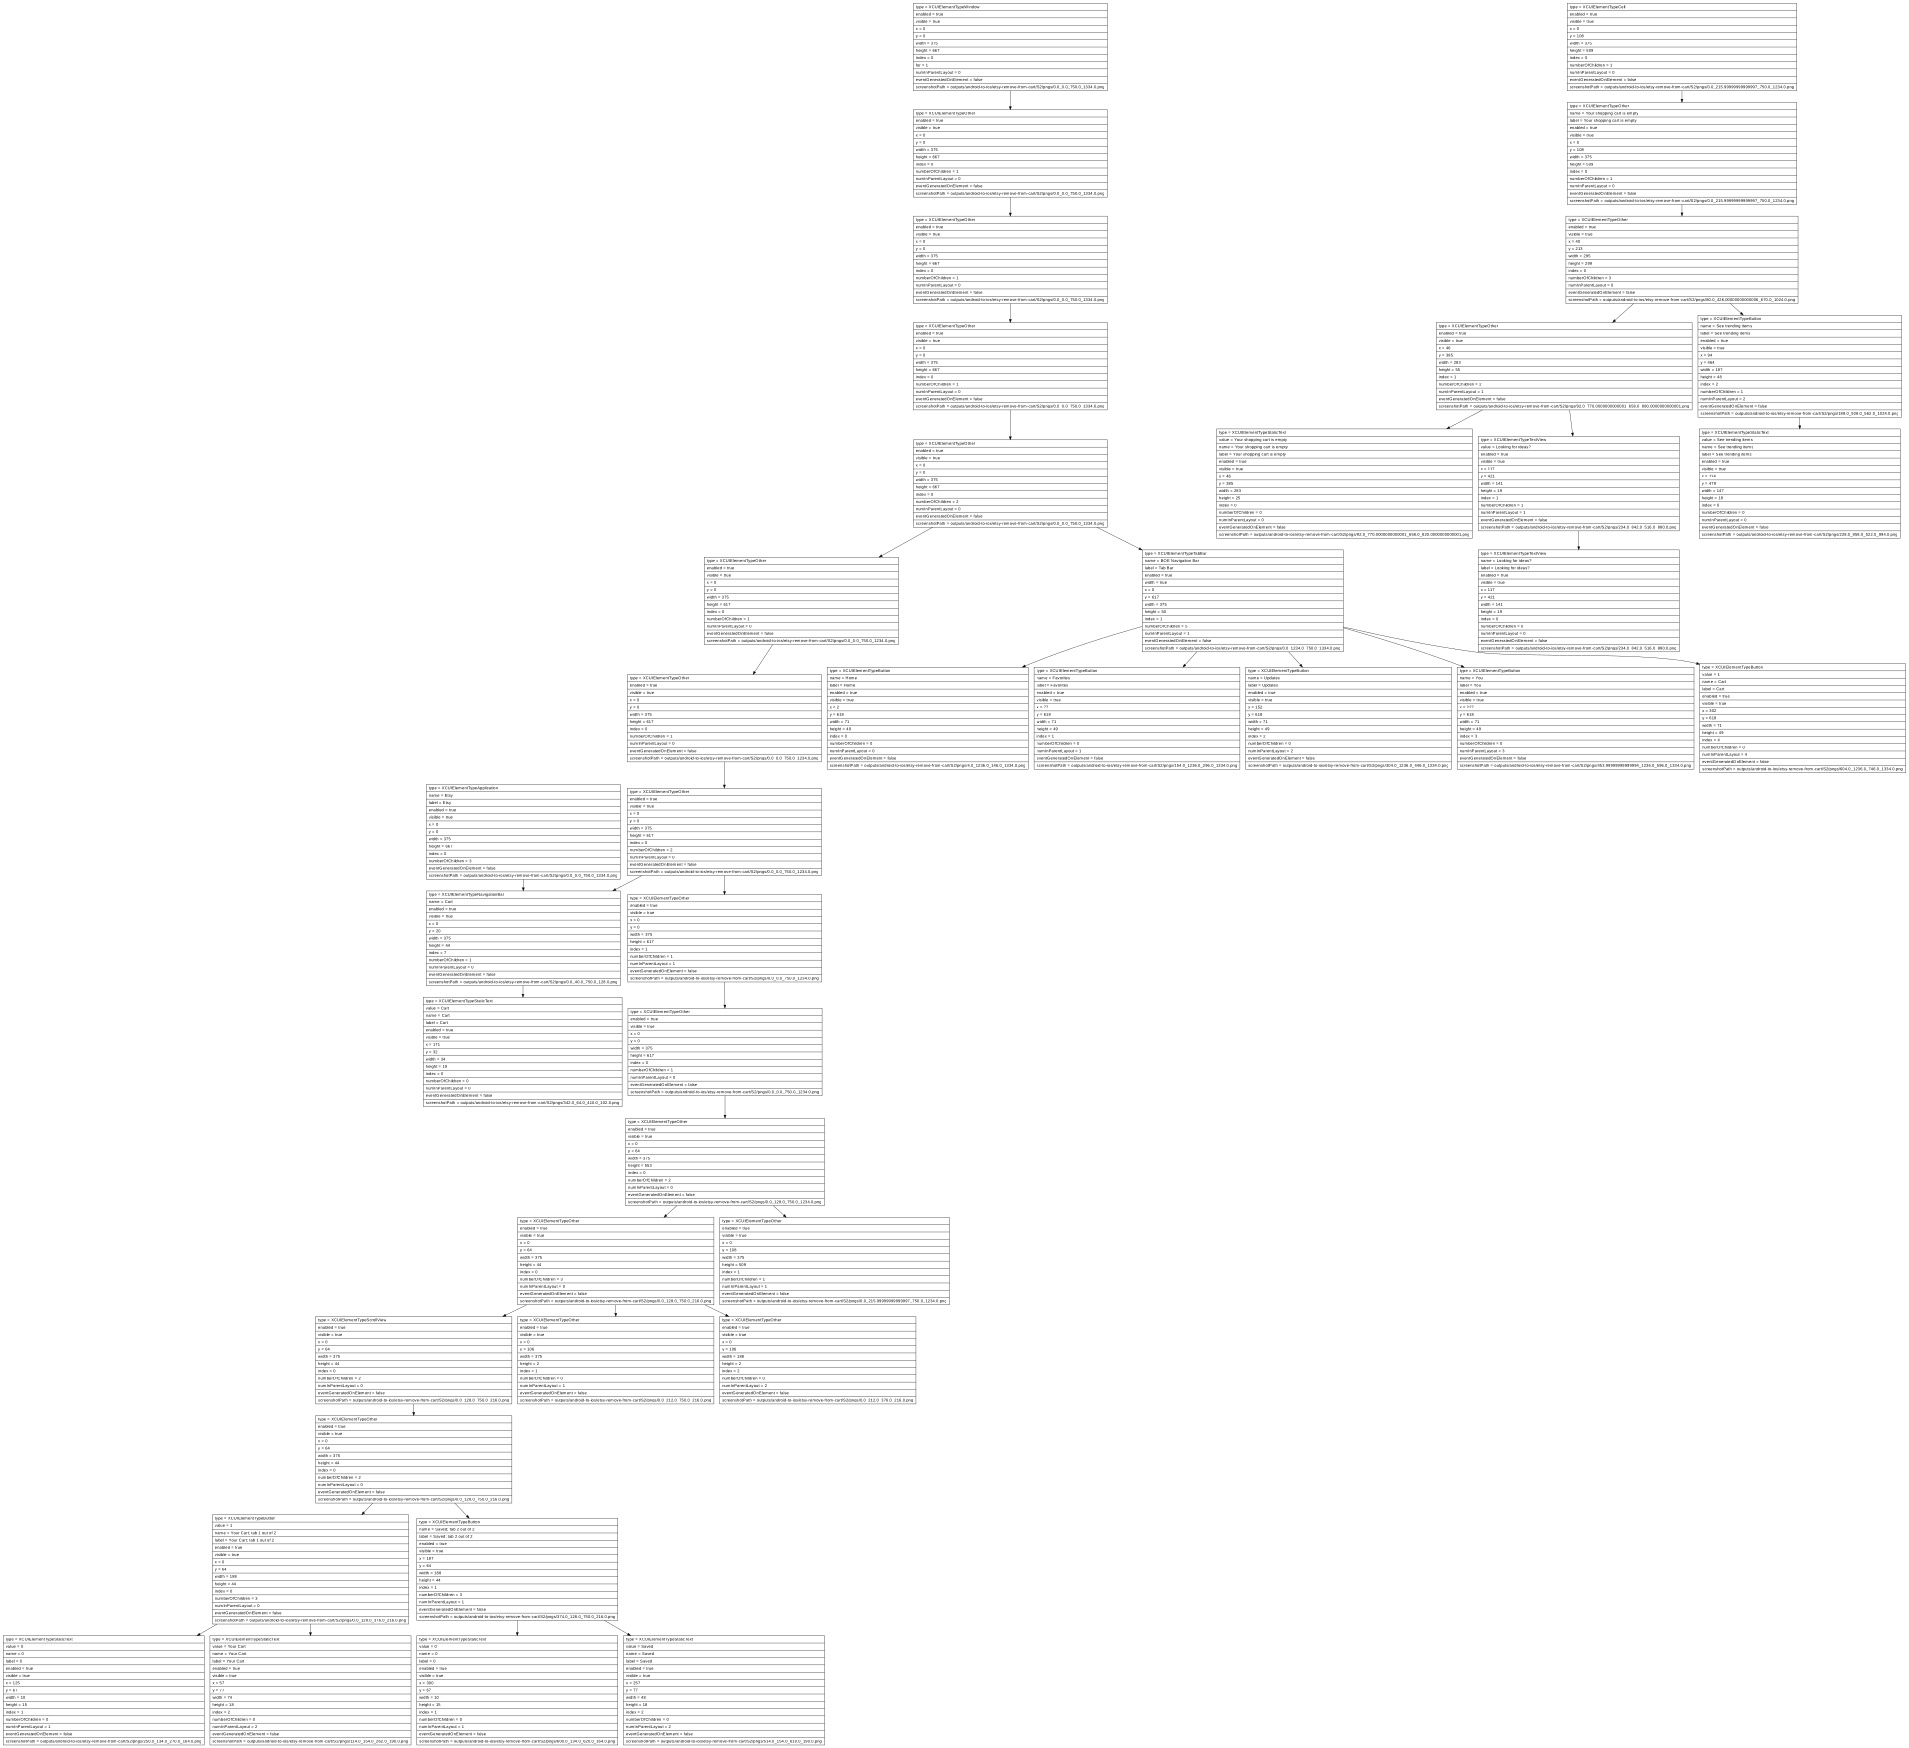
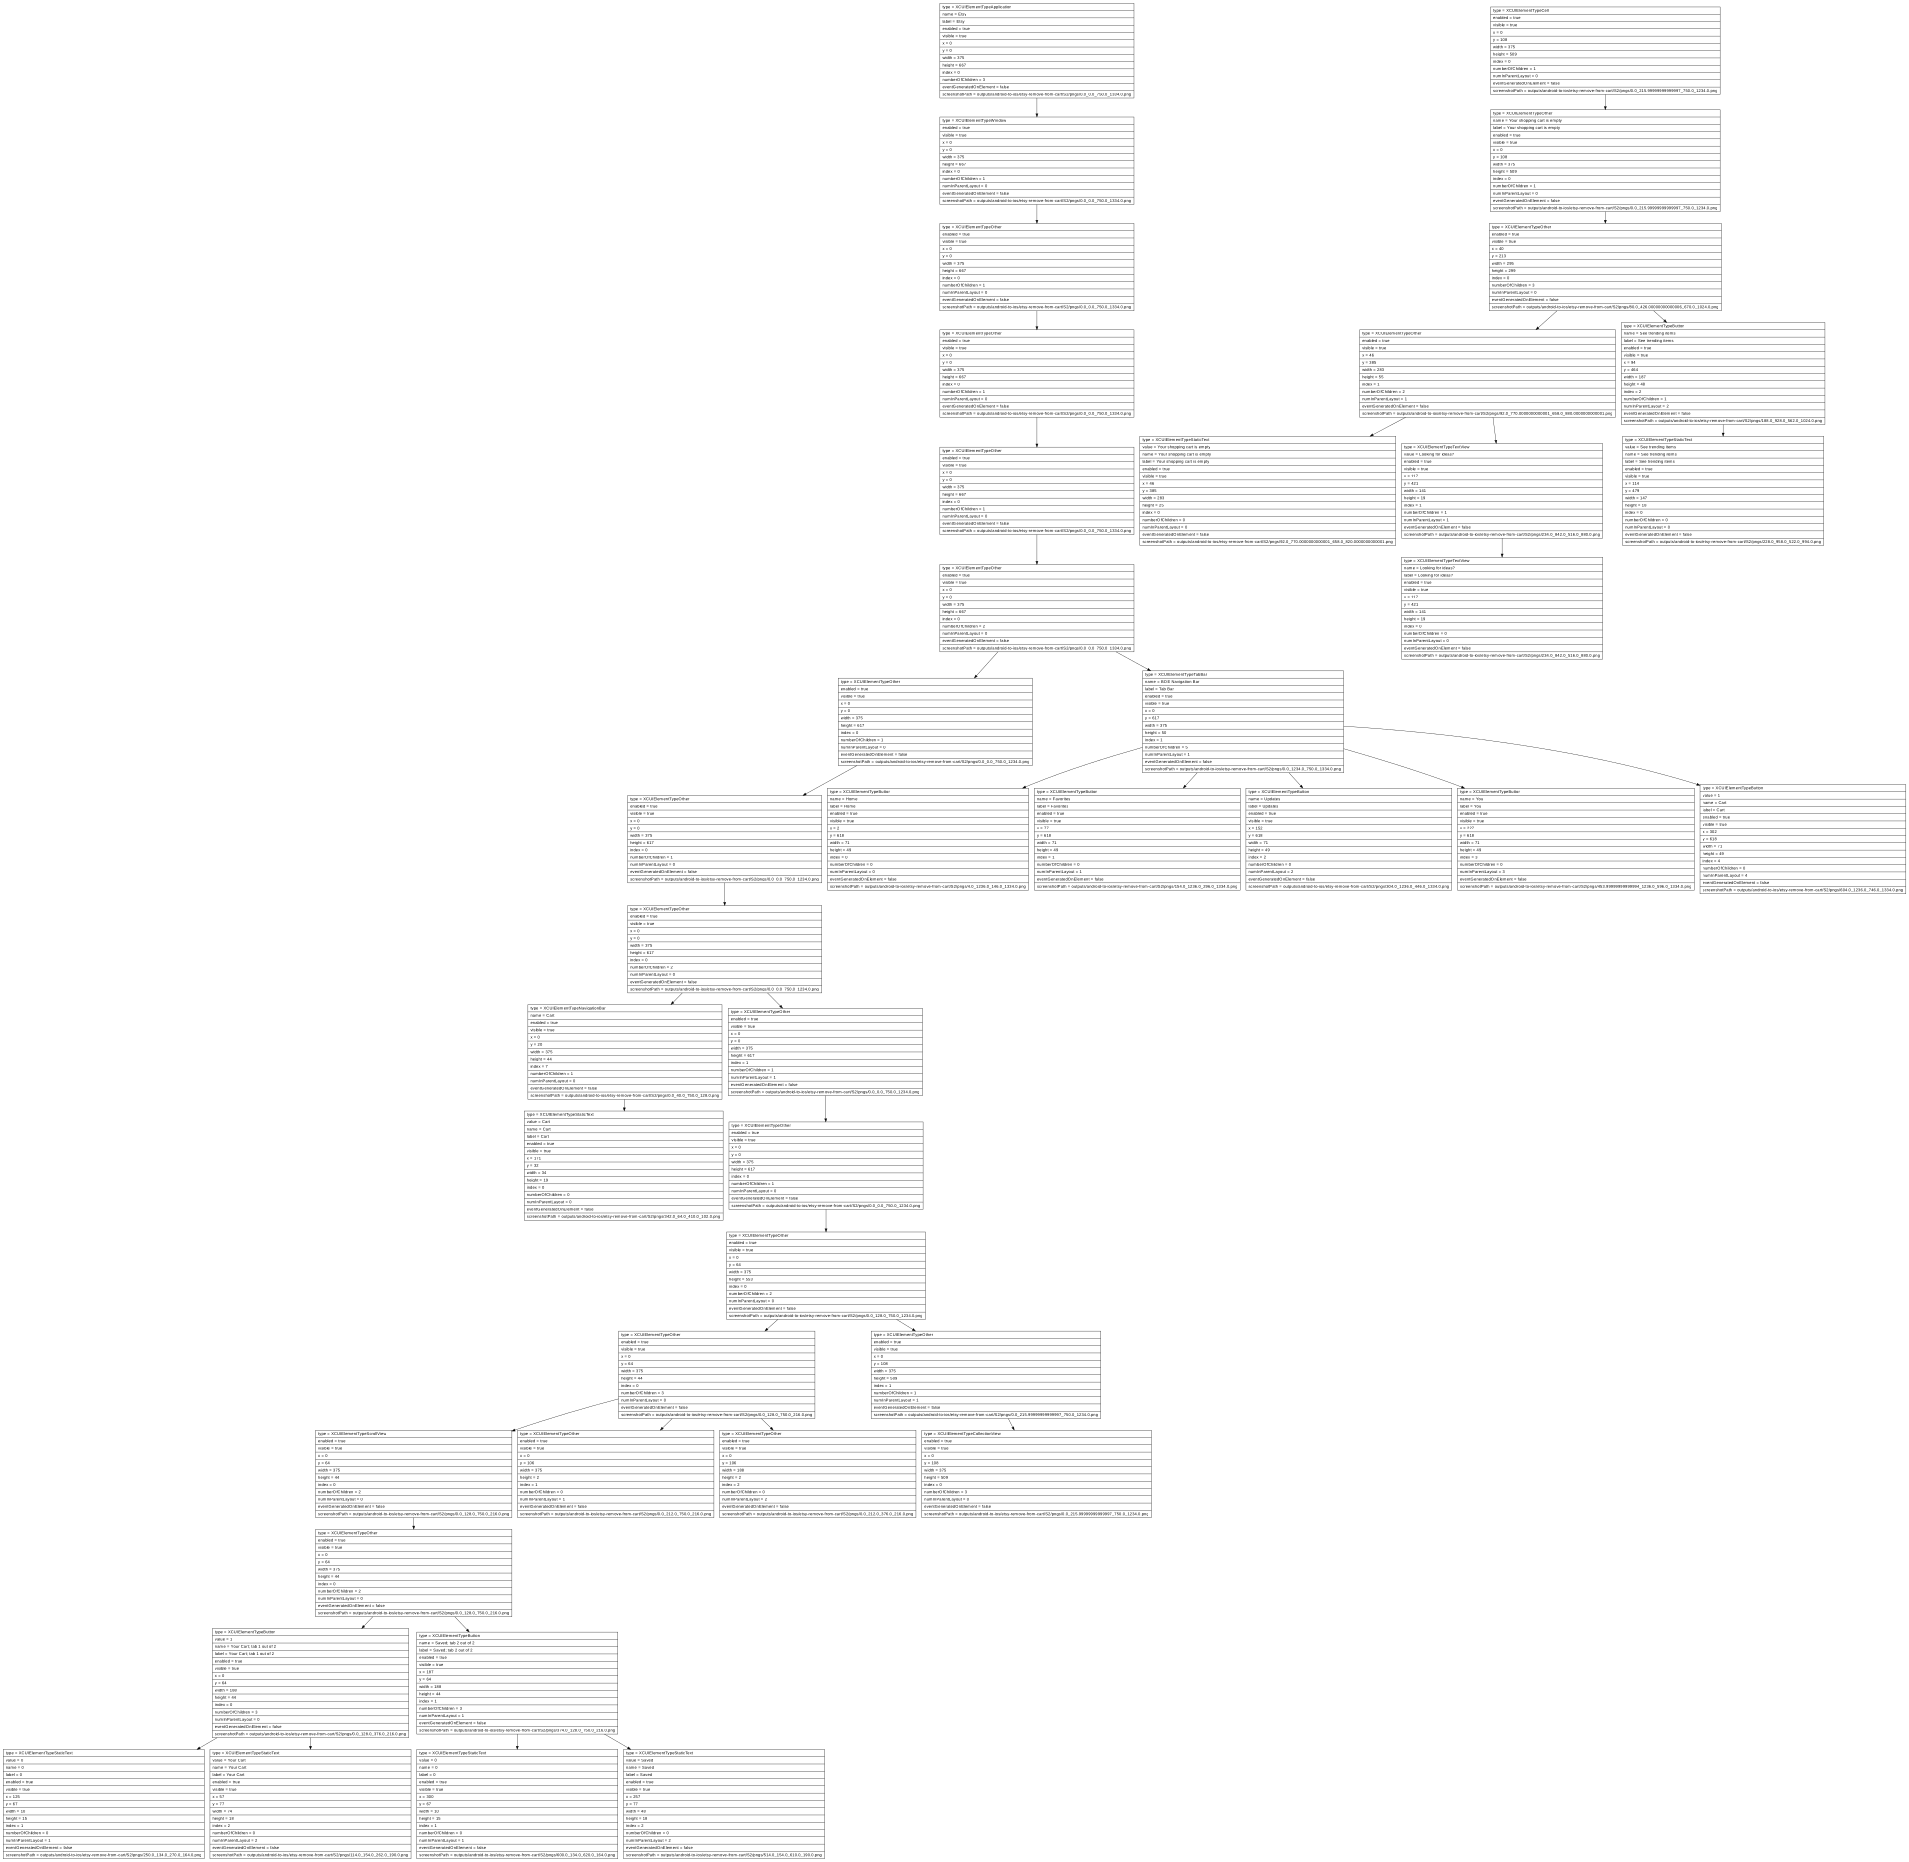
(922, 65) -> (964, 179)
(1156, 583) -> (1157, 703)
(523, 884) -> (1037, 106)
none -> (1037, 1474)
